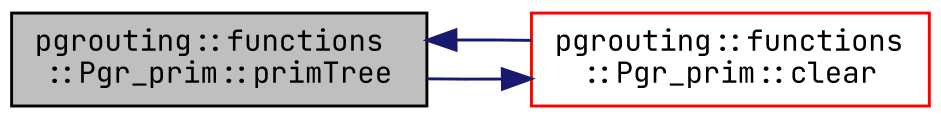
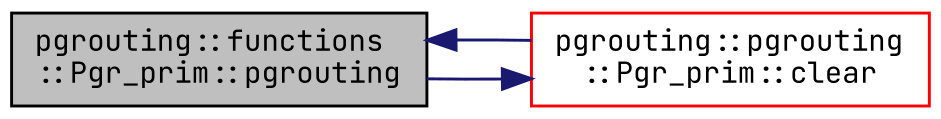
(219, 60) -> (219, 60)
(730, 60) -> (730, 60)
